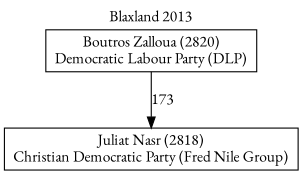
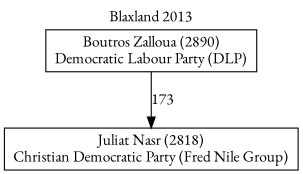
(151, 51) -> (151, 51)
